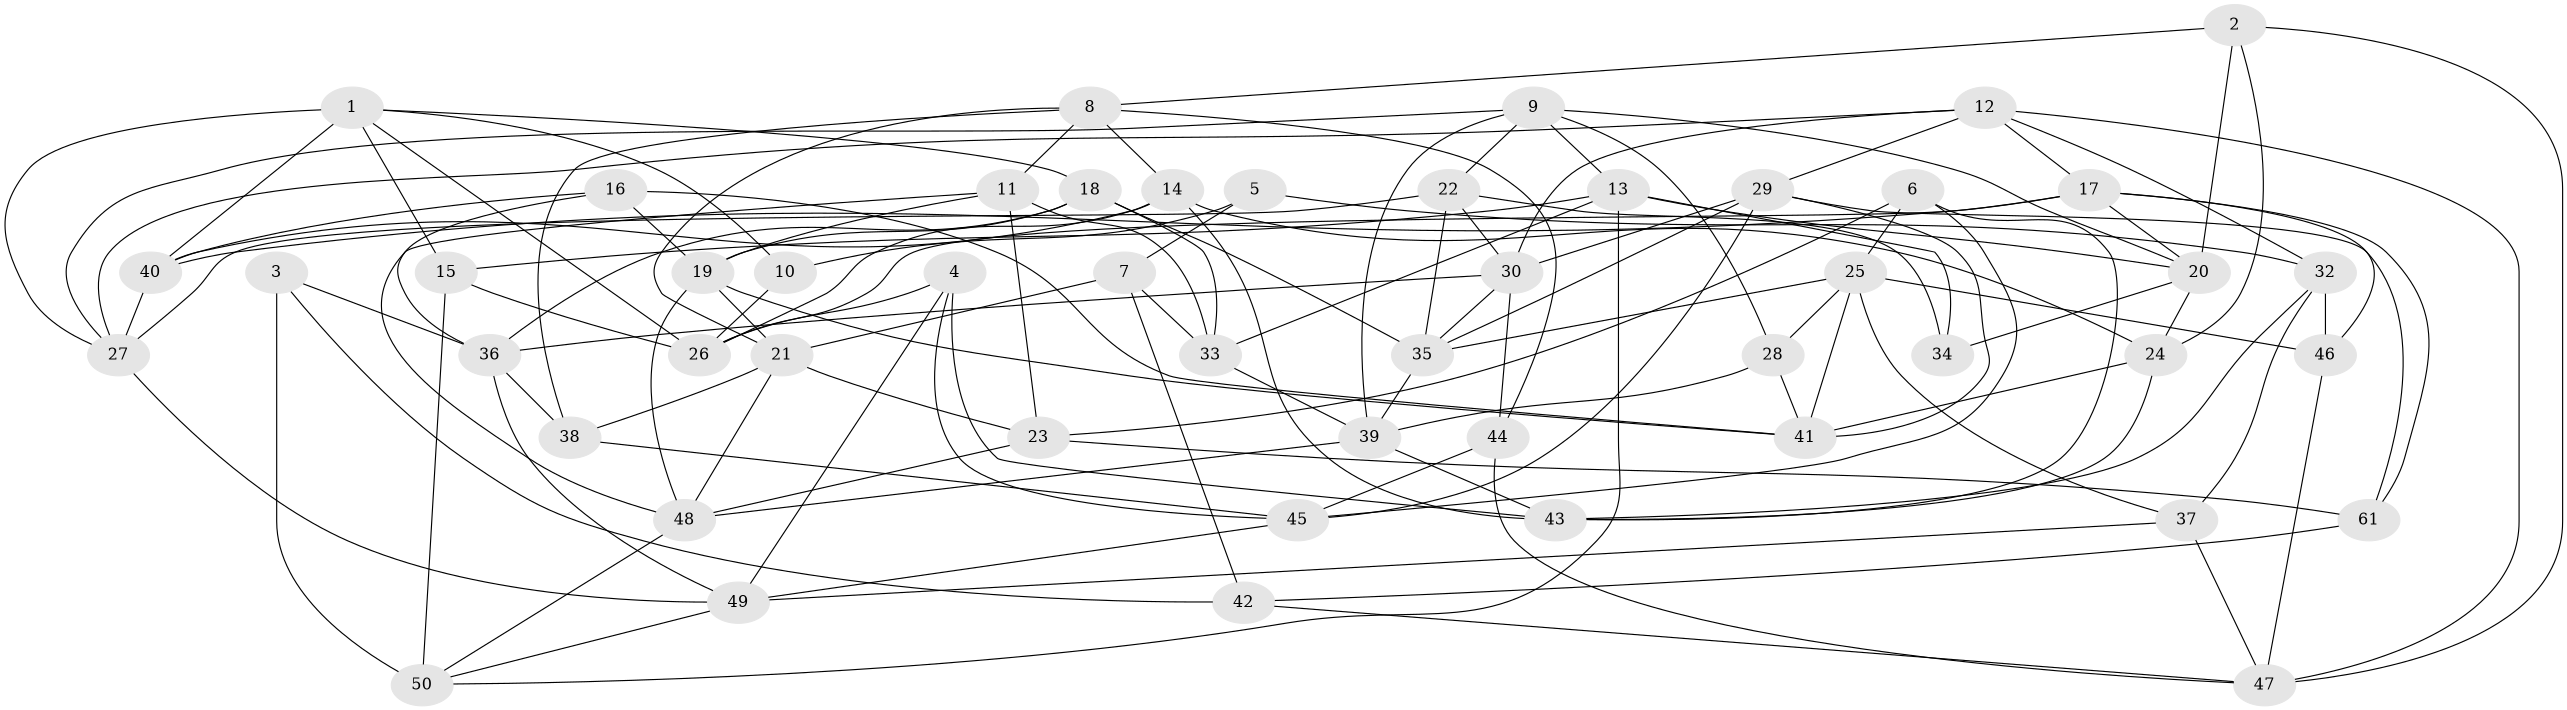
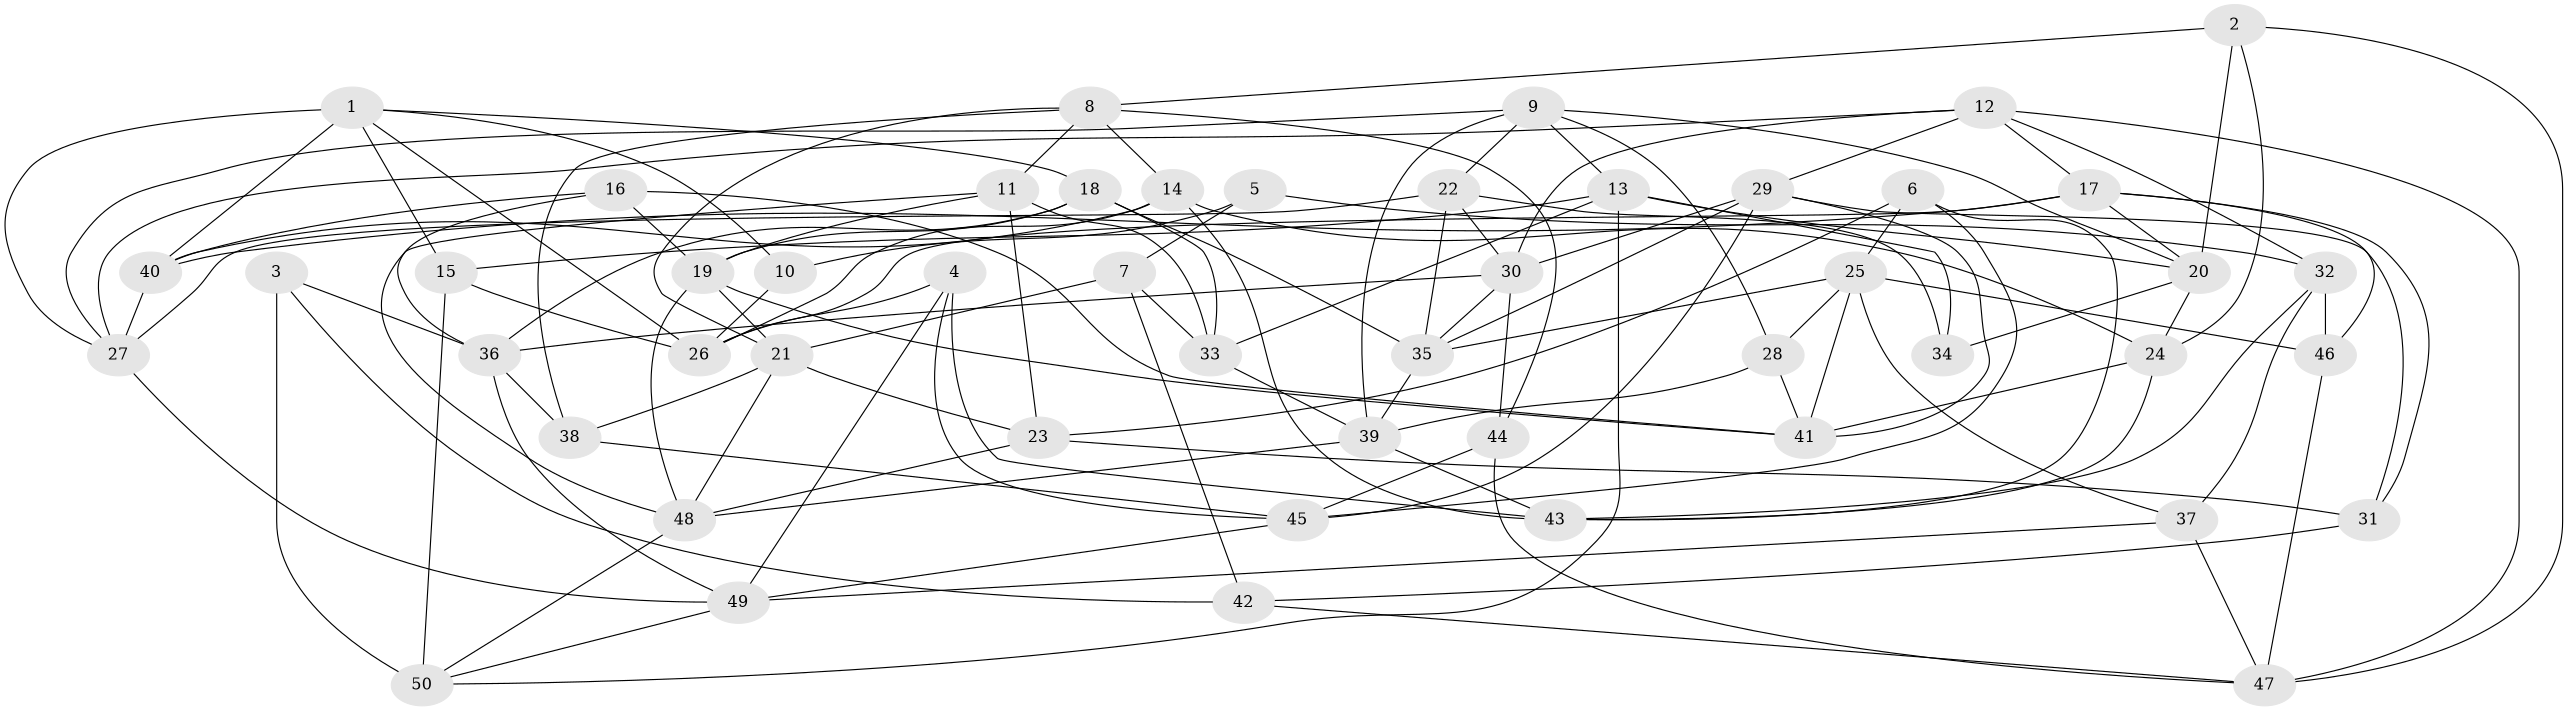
(2369, 520) -> (2369, 520)
